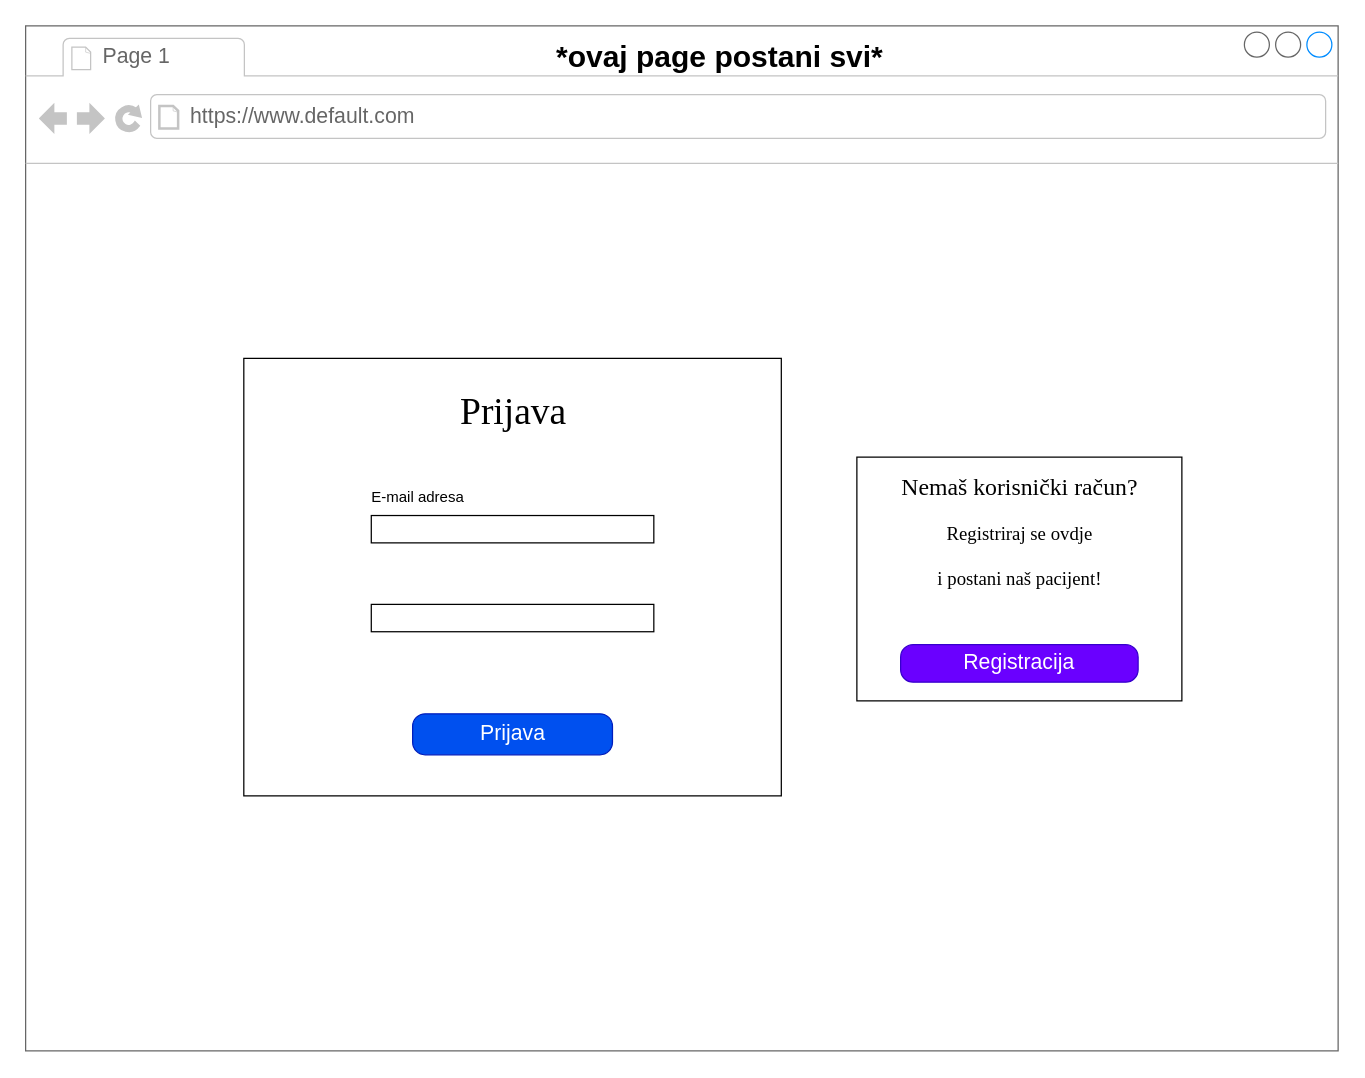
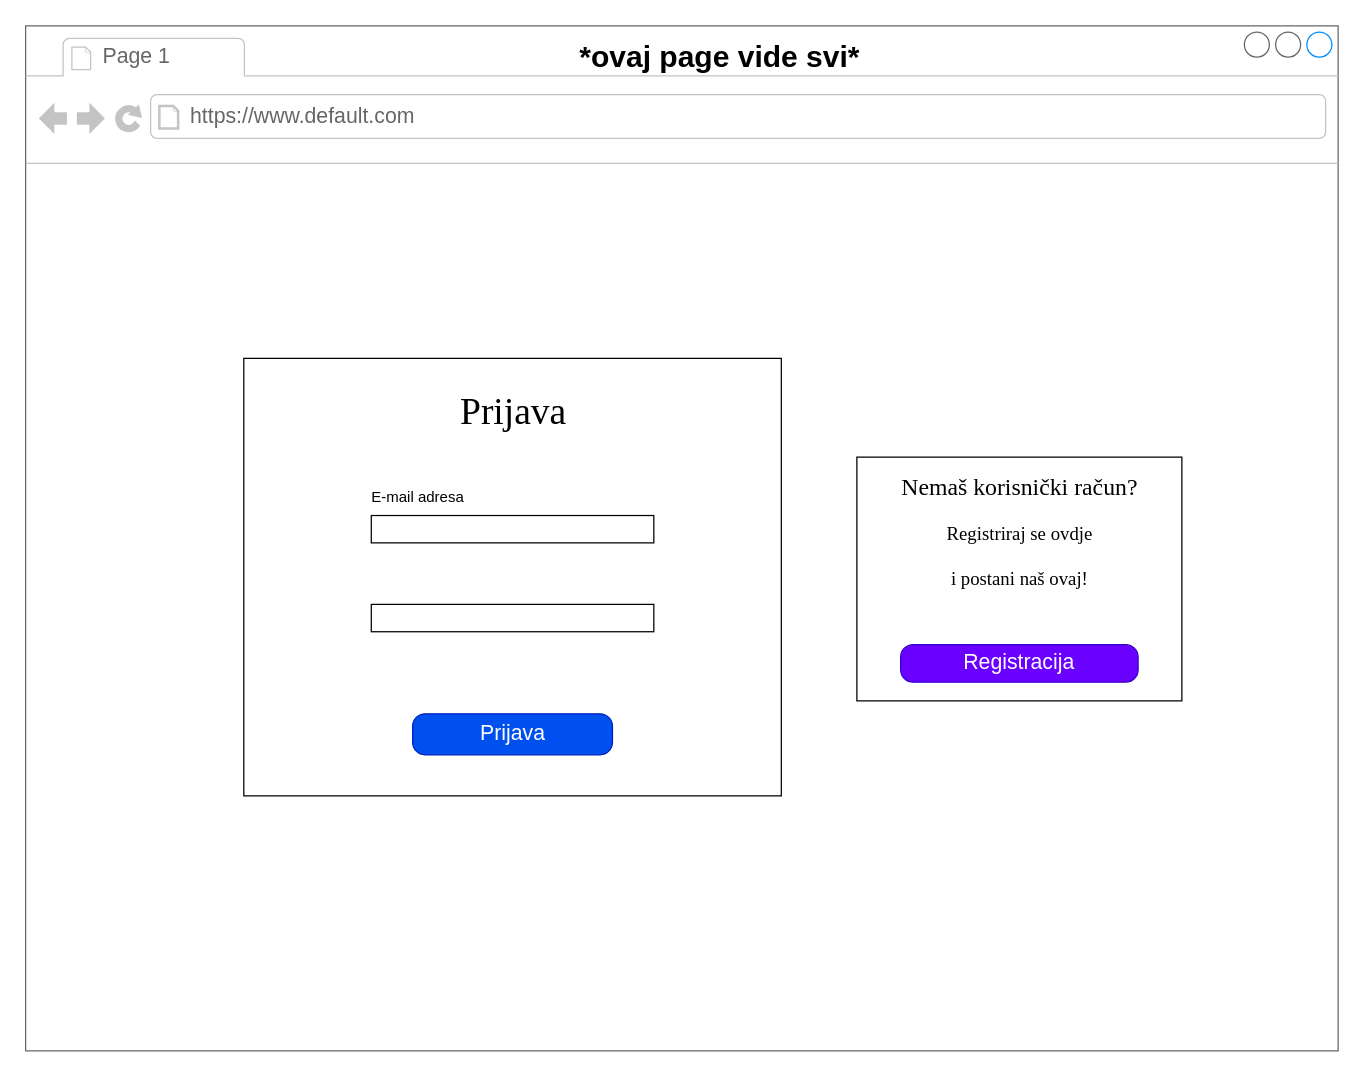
(720, 57) -> (720, 57)
(1020, 528) -> (1020, 528)
